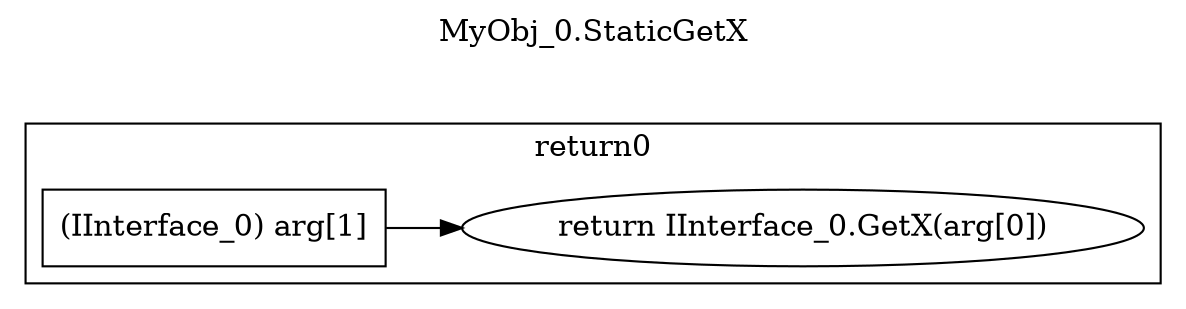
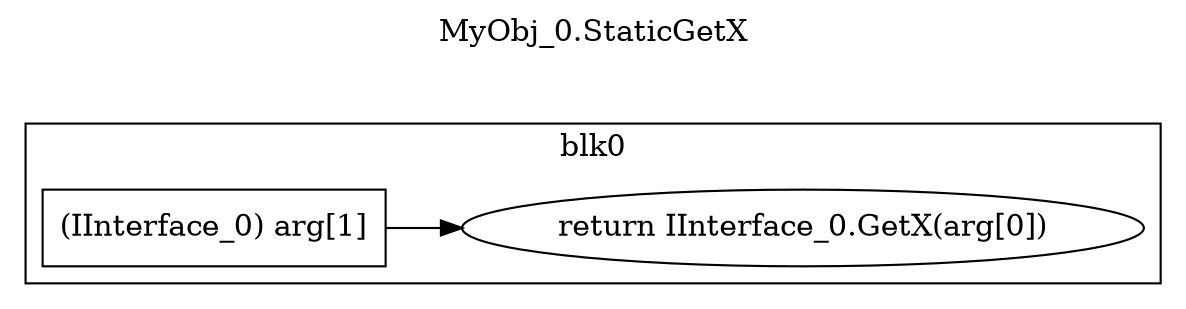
(593, 148) -> (593, 148)
